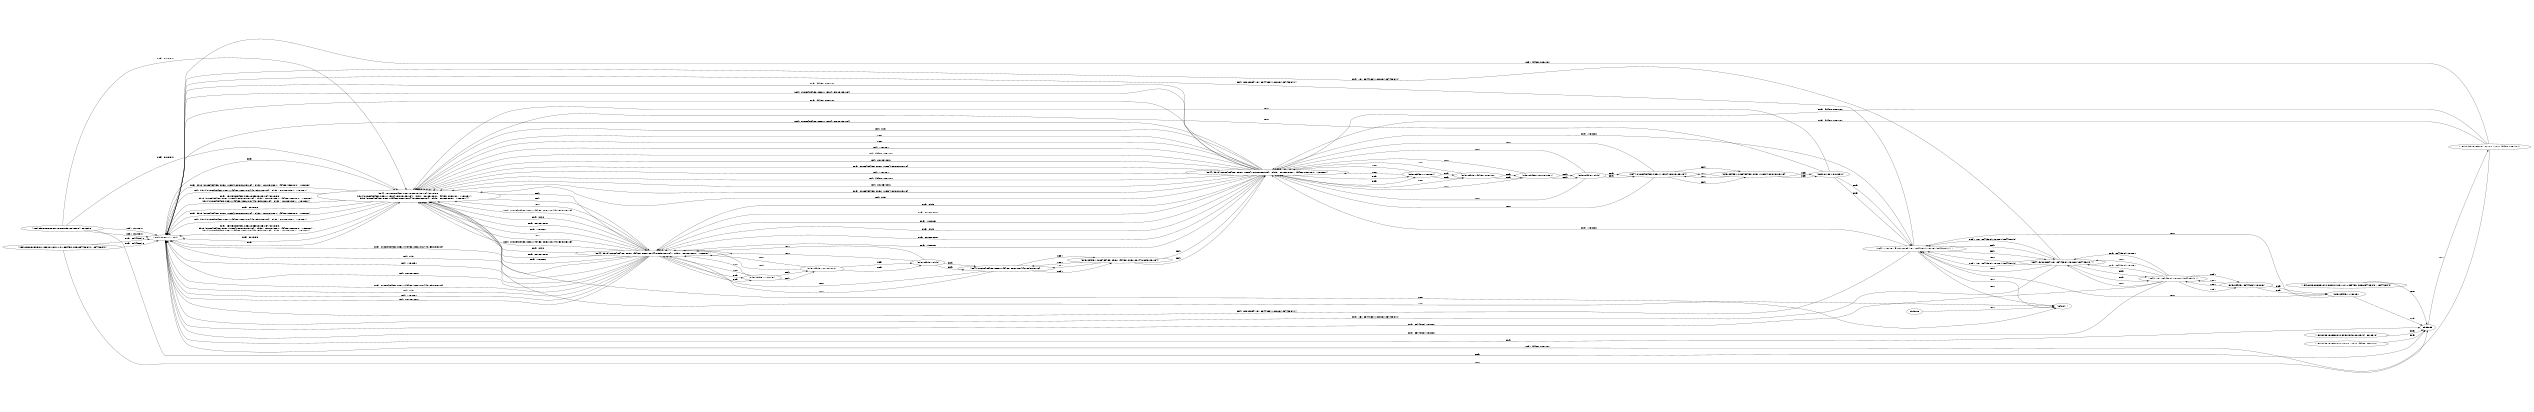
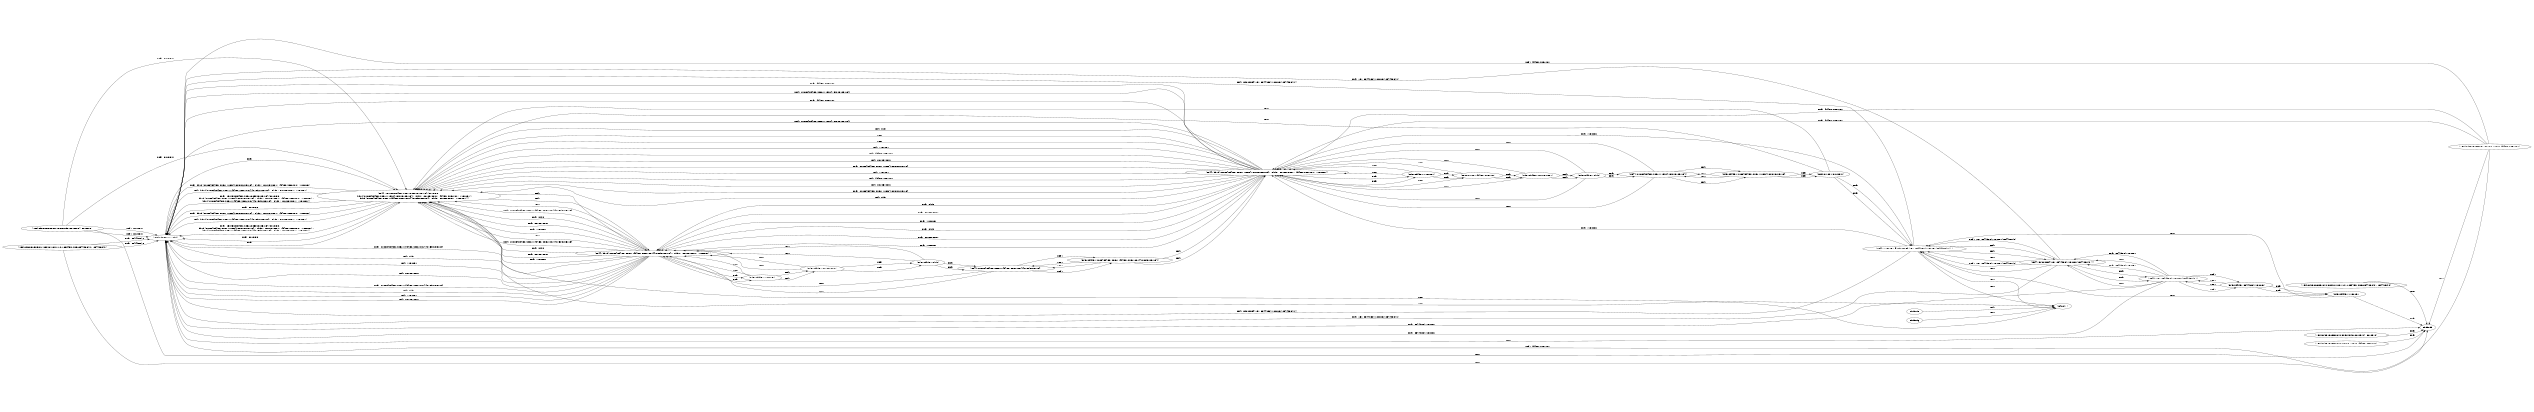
(1478, 176) -> (1478, 176)
(2452, 236) -> (2459, 236)
(1993, 308) -> (1993, 308)
none -> (1915, 320)
(1509, 340) -> (1509, 340)
(1478, 354) -> (1478, 354)
